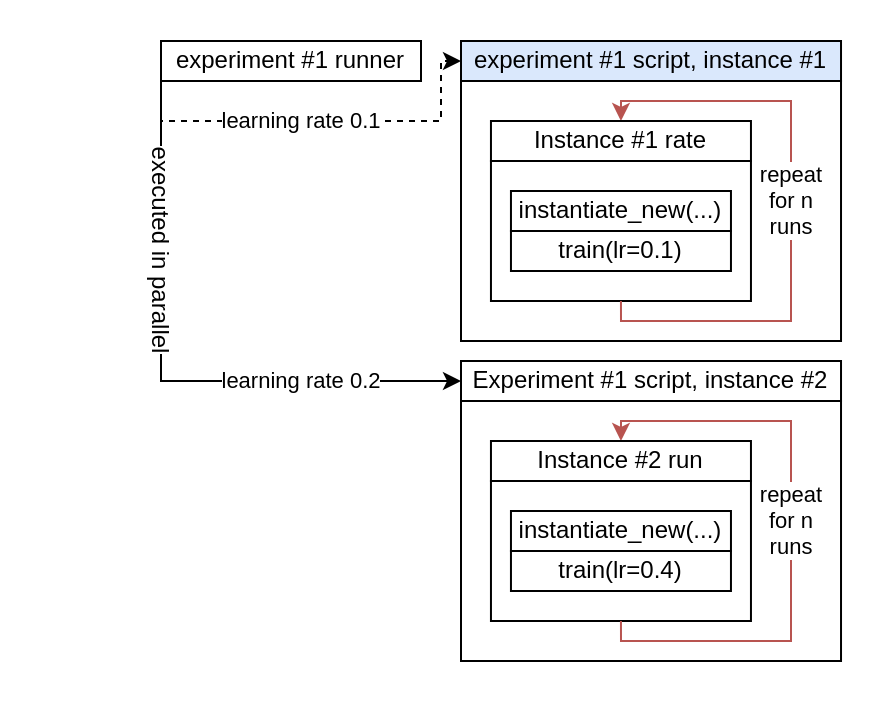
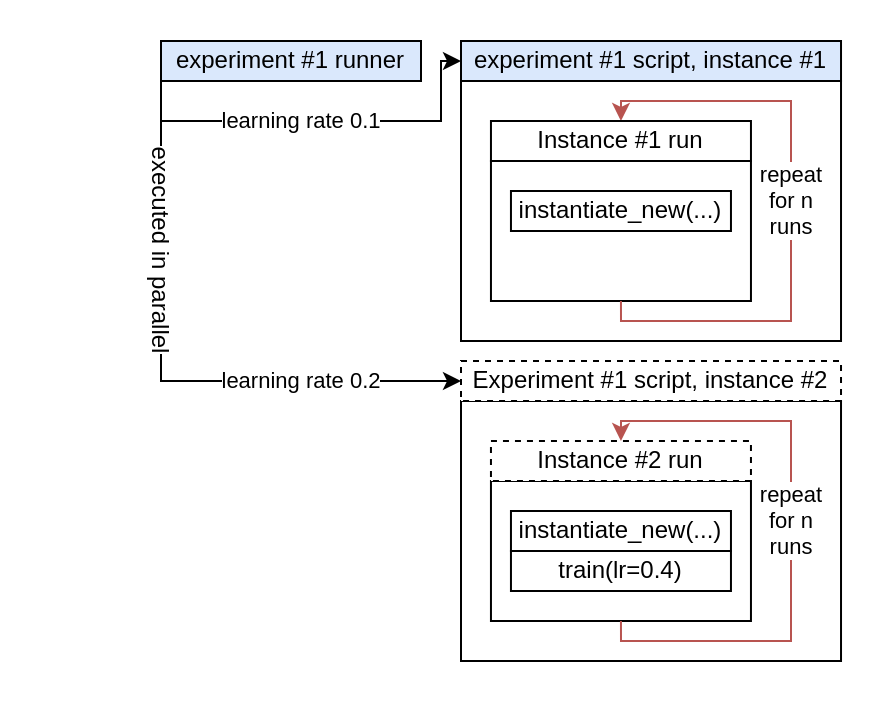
(291, 61) -> (291, 61)
(441, 120) -> (441, 120)
(621, 141) -> (621, 141)
(621, 251) -> none
(651, 381) -> (651, 381)
(621, 461) -> (621, 461)
